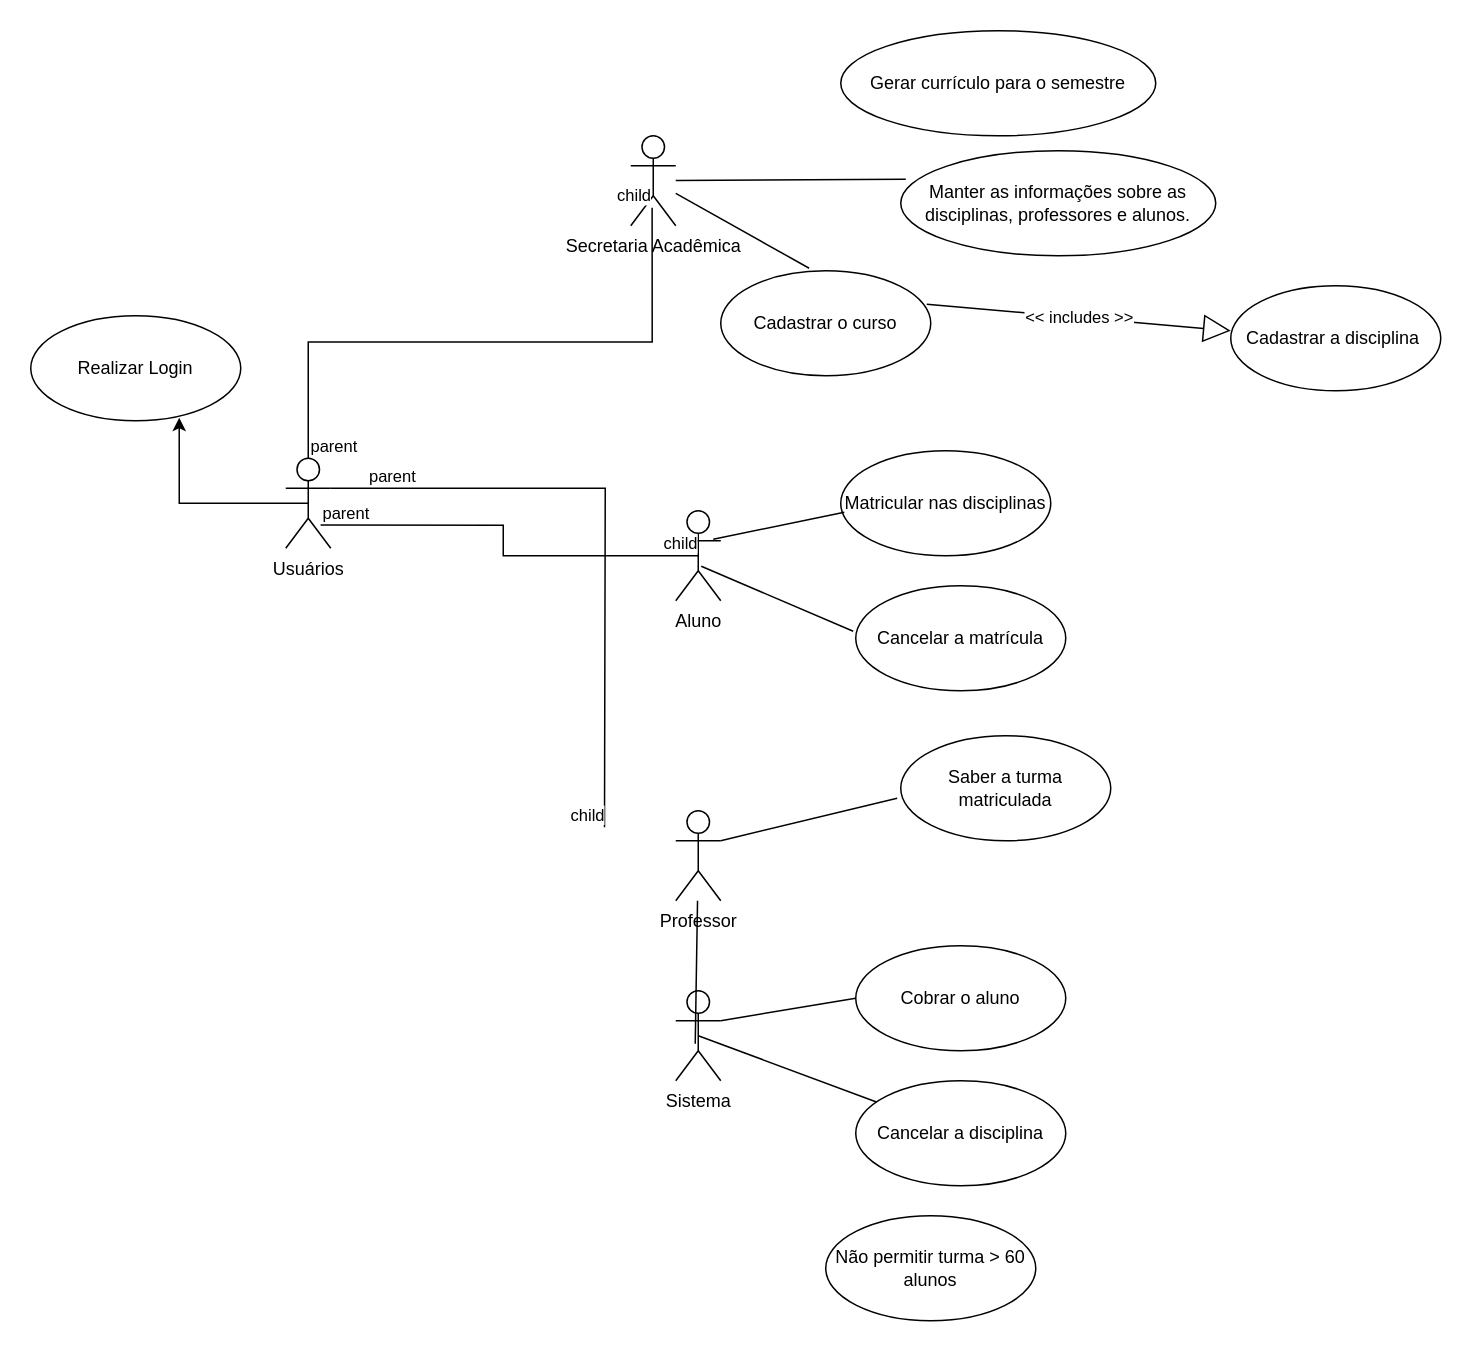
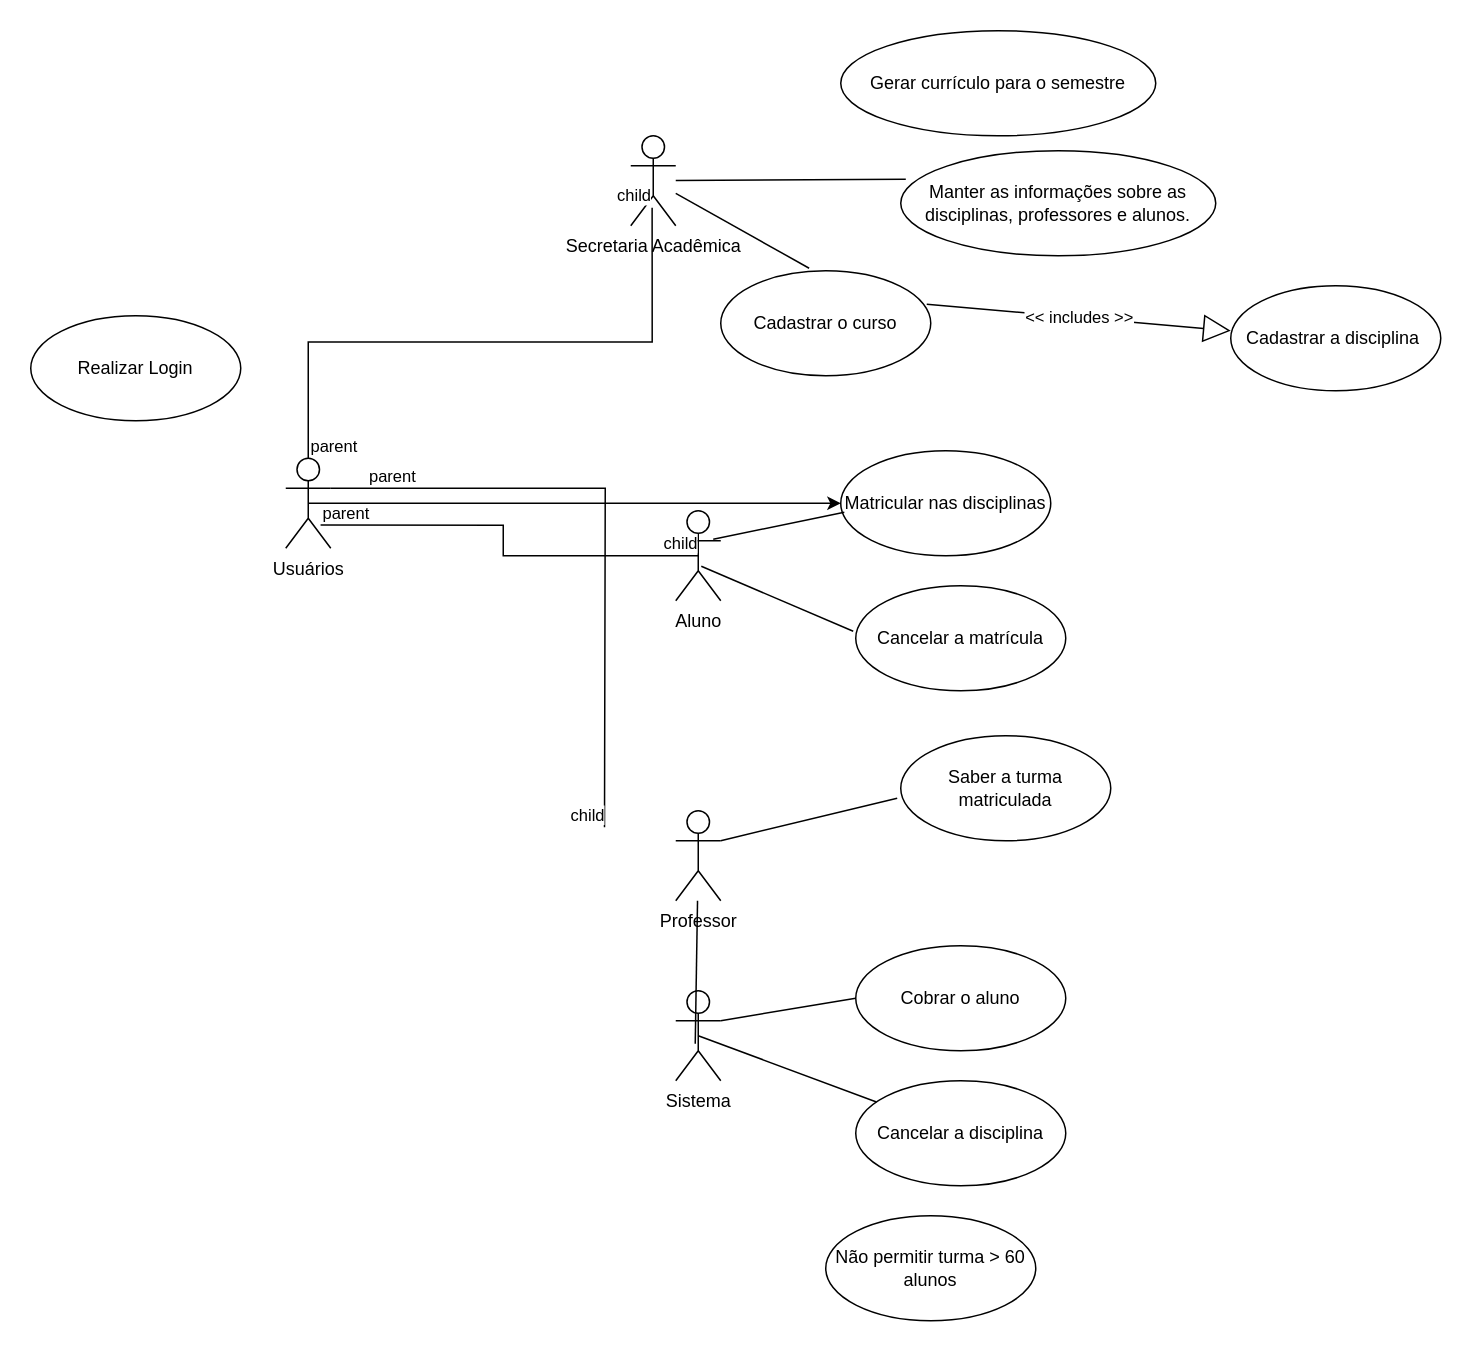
(205, 503) -> (571, 503)
